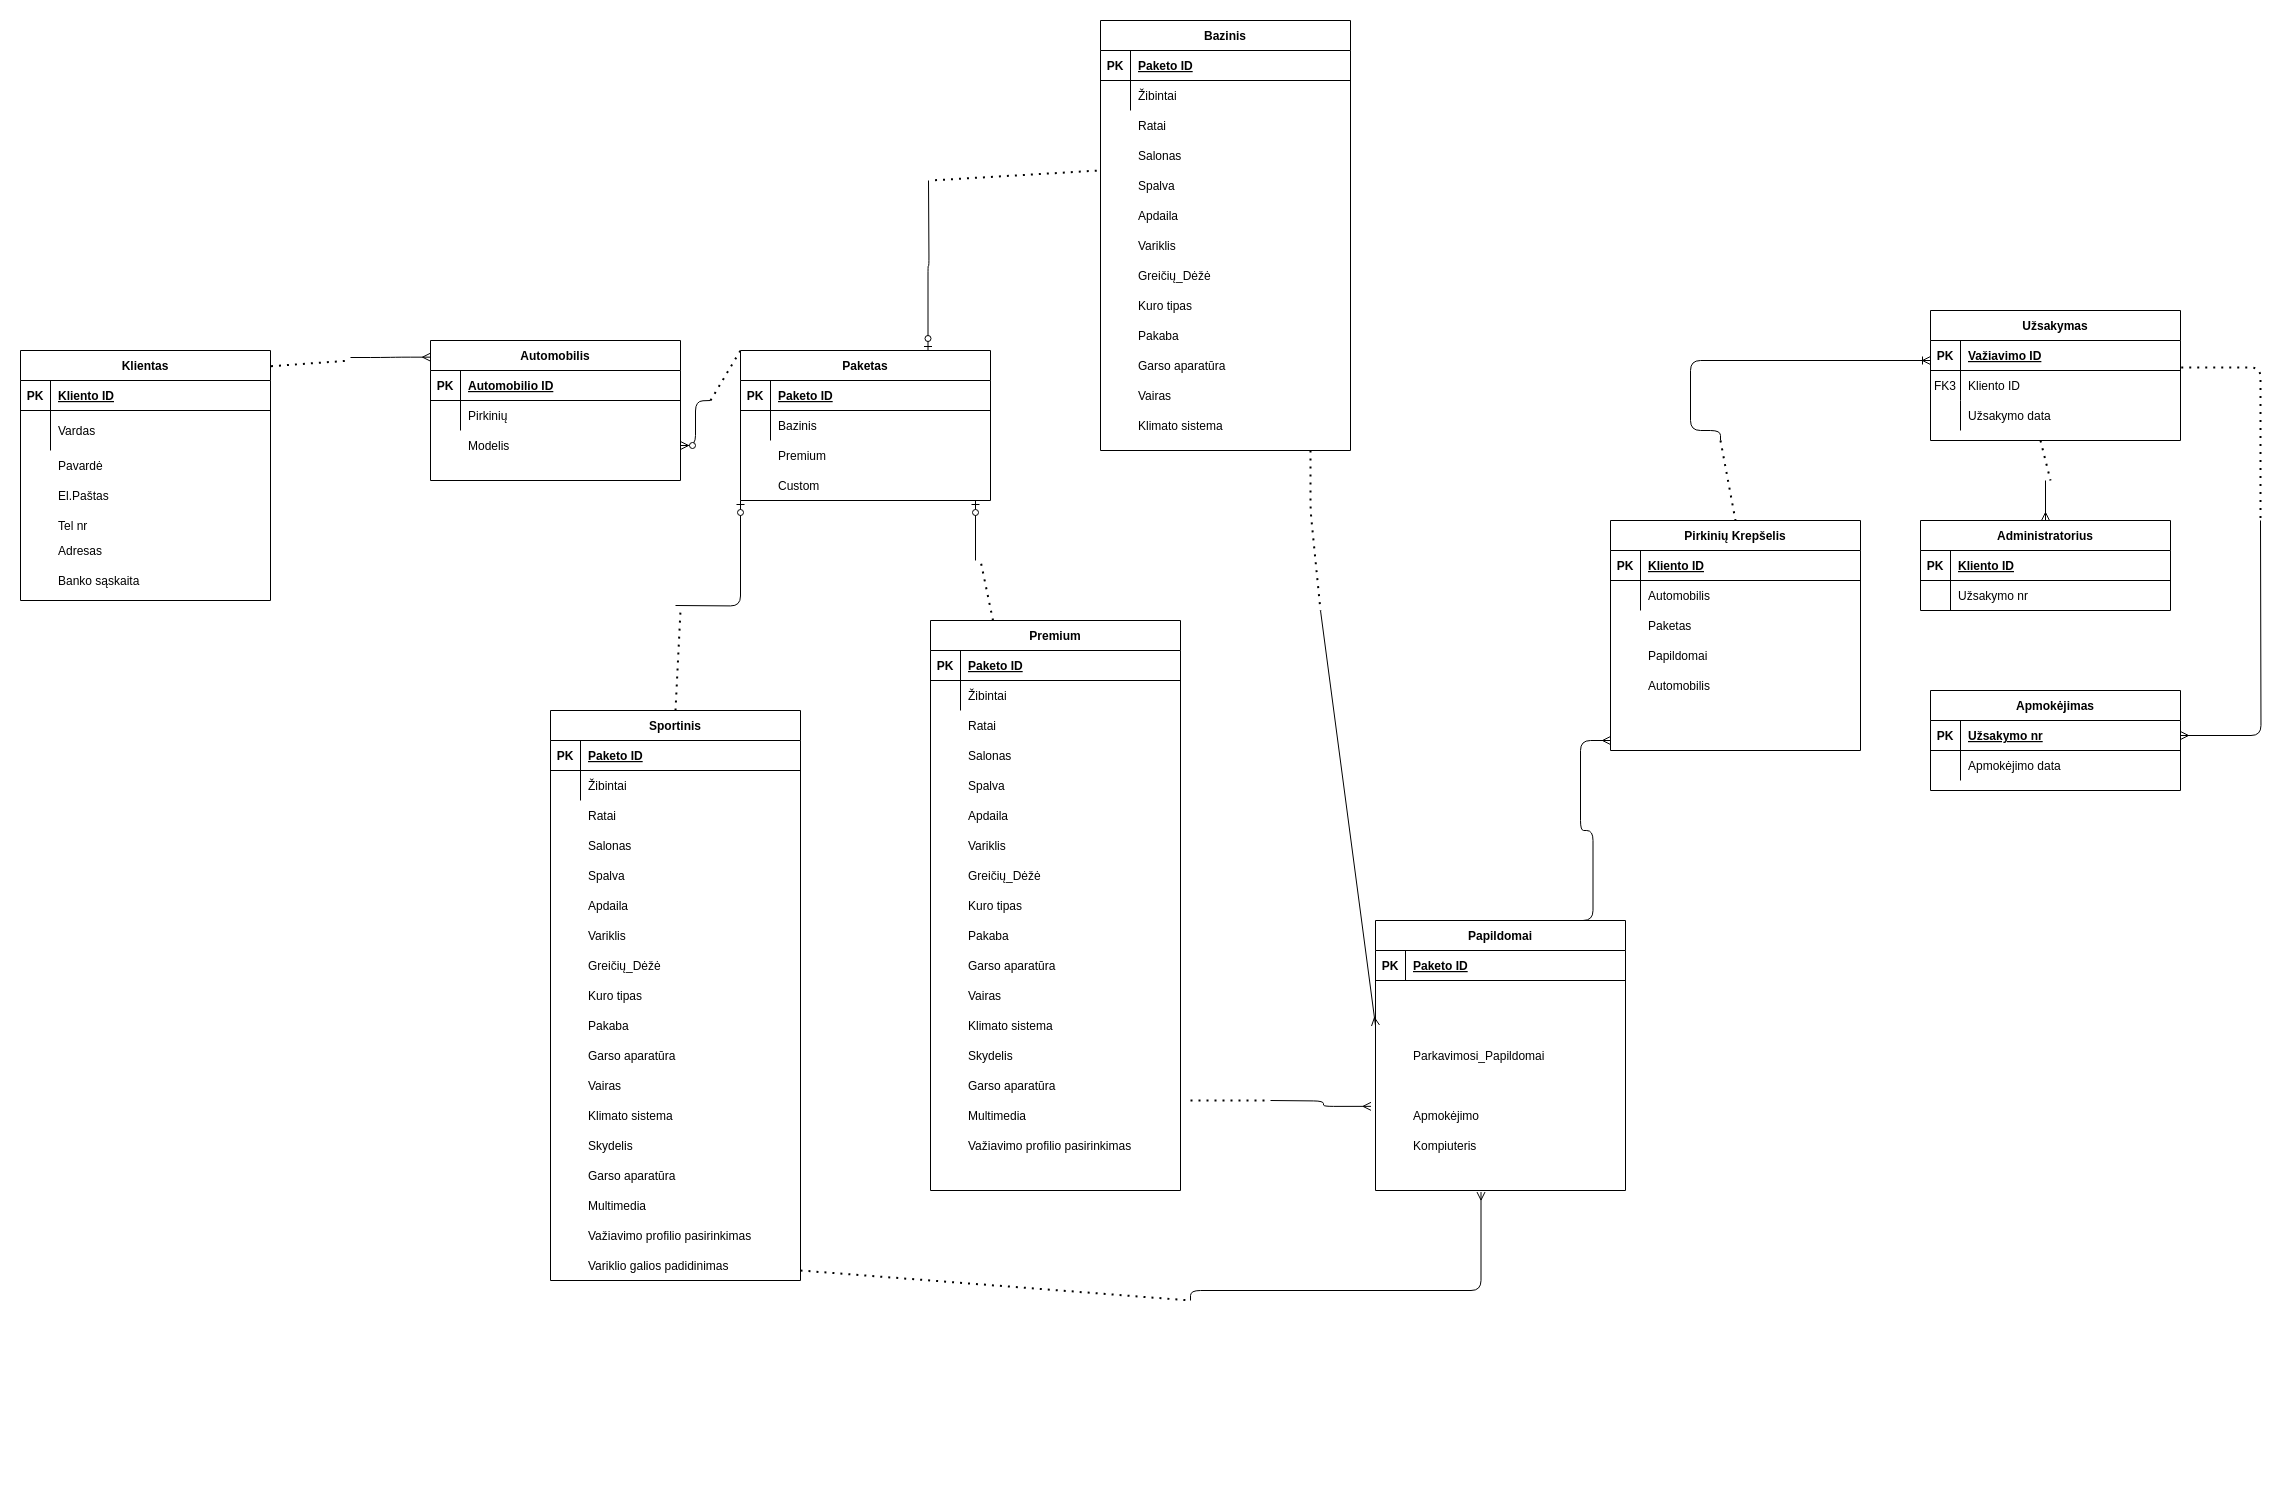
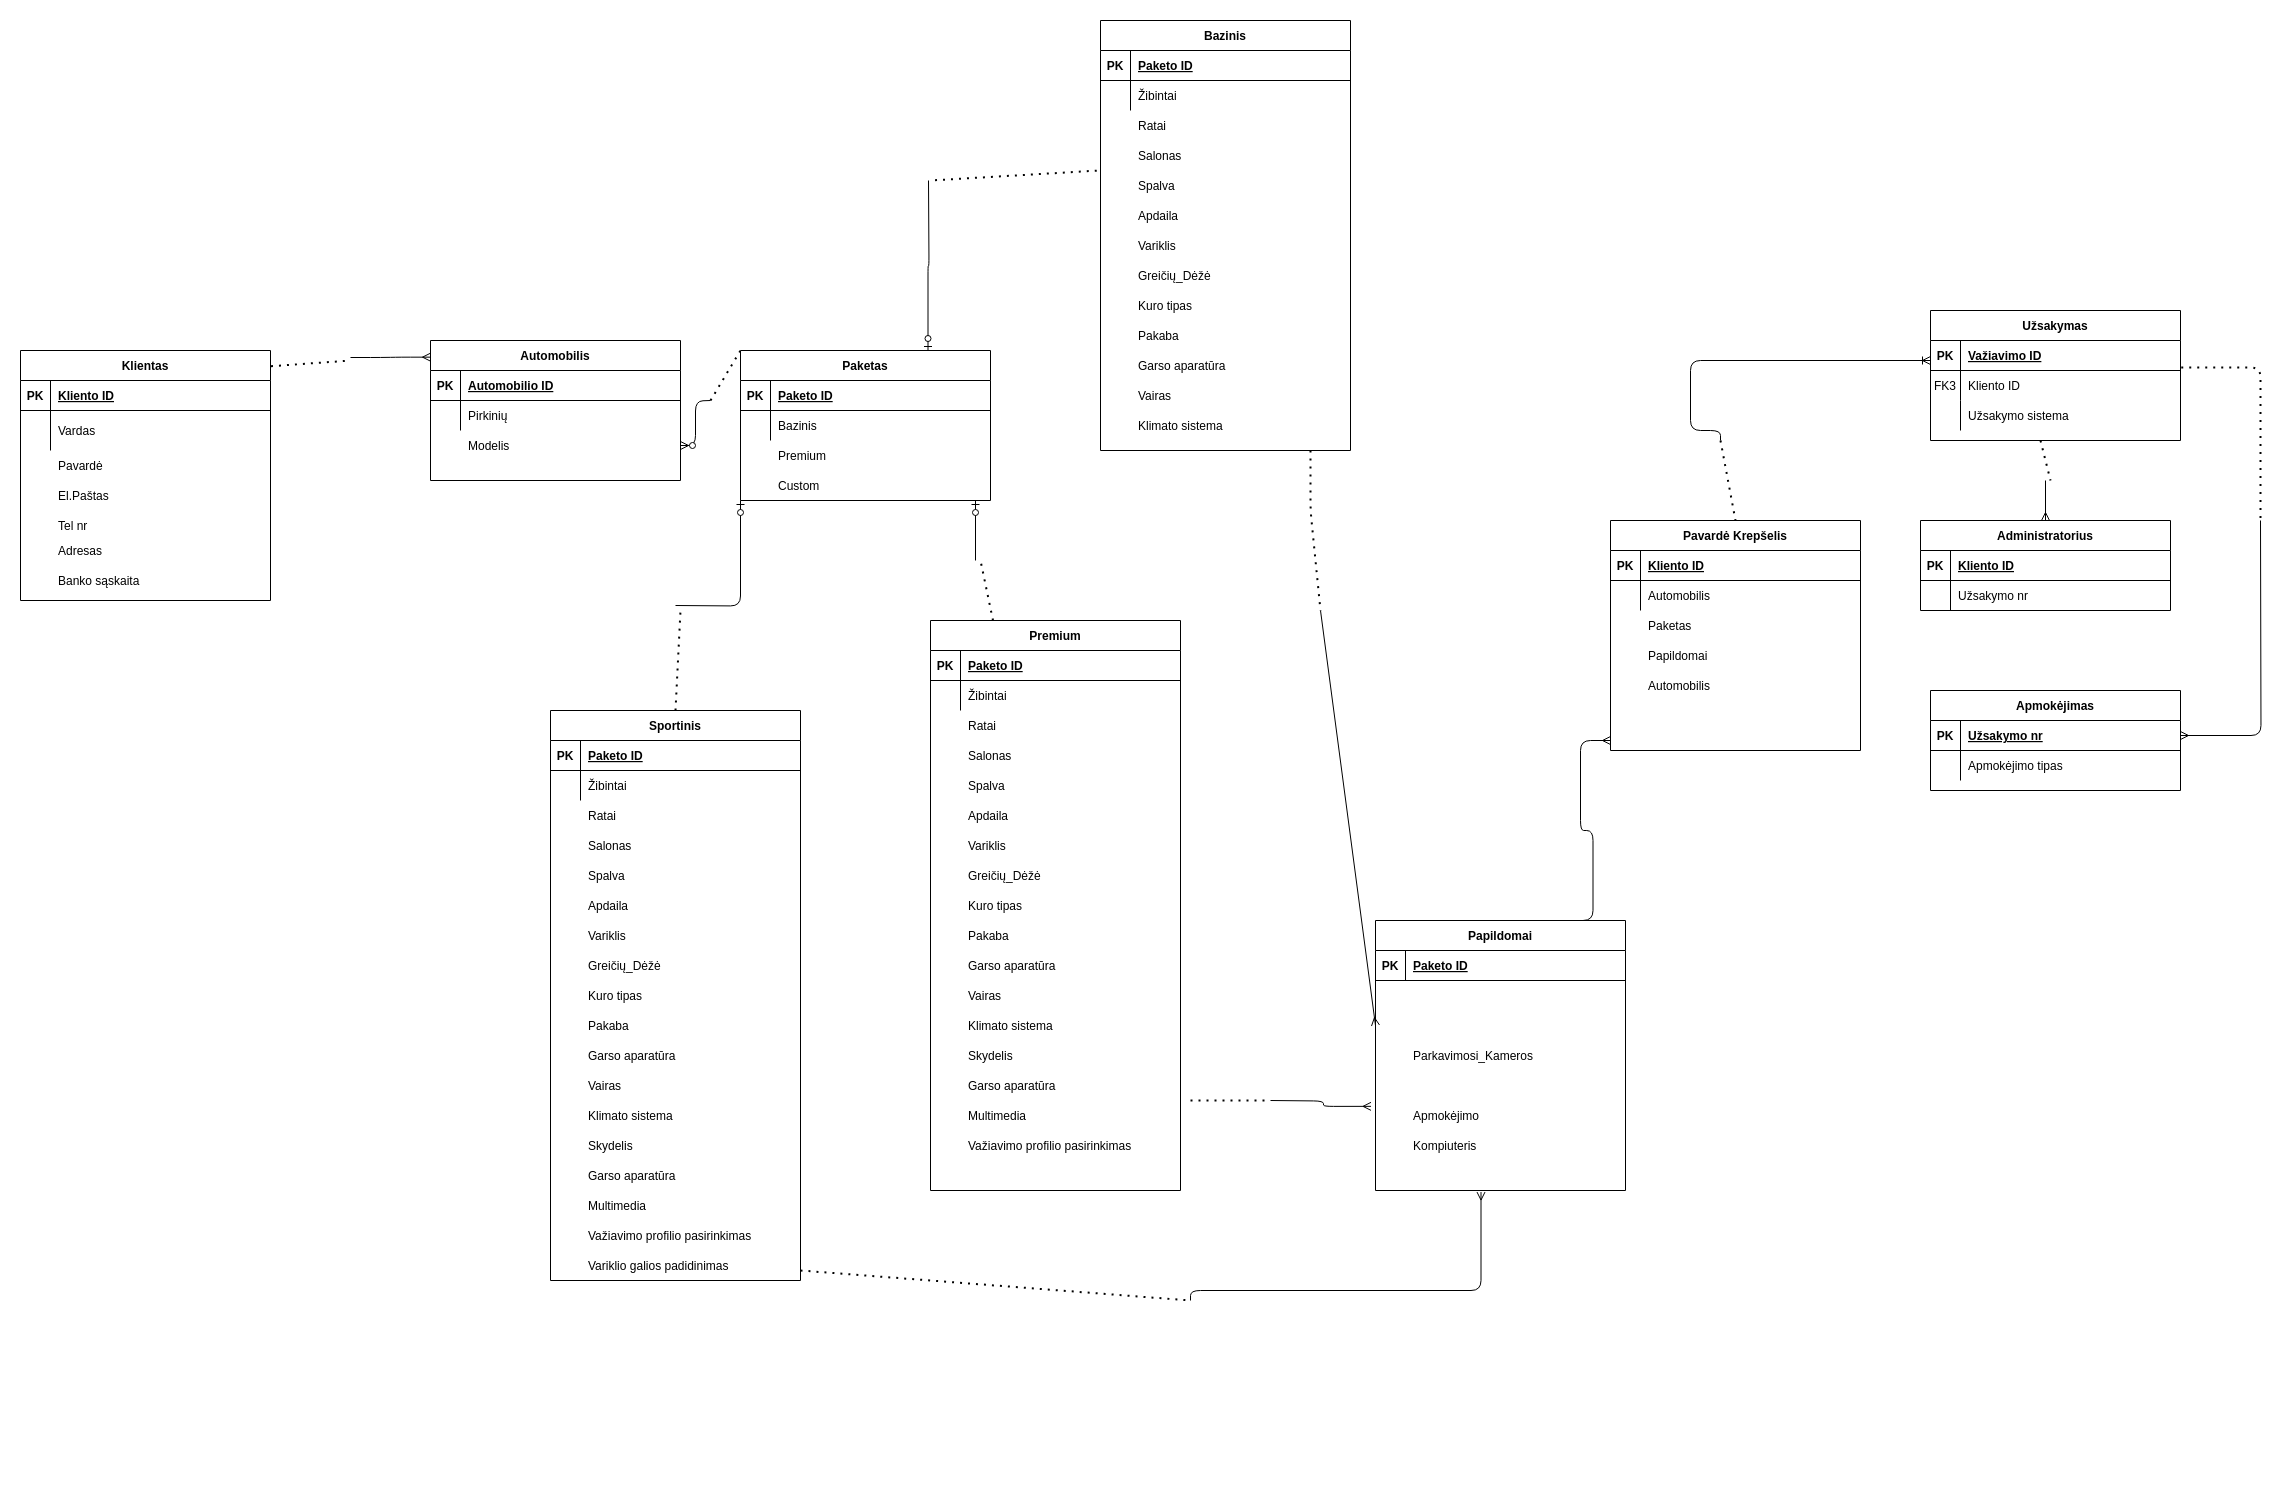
(2010, 416) -> (2019, 416)
(1735, 536) -> (1735, 536)
(2015, 766) -> (2017, 766)
(1479, 1056) -> (1474, 1056)
